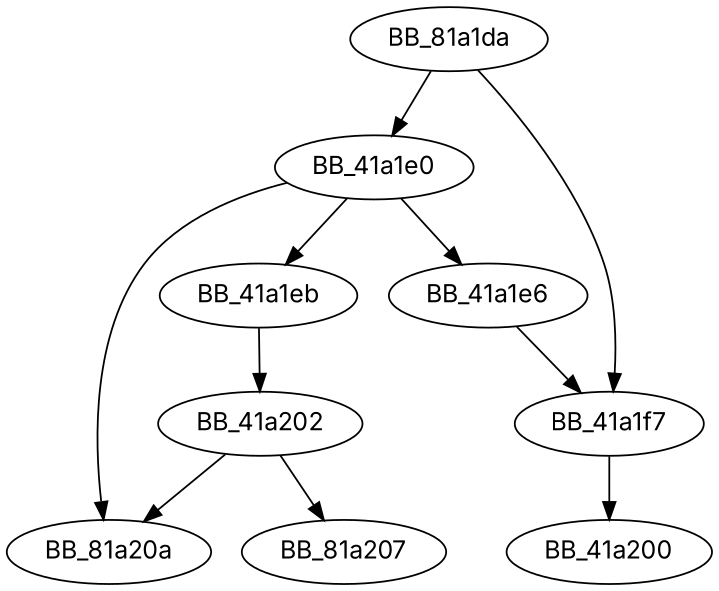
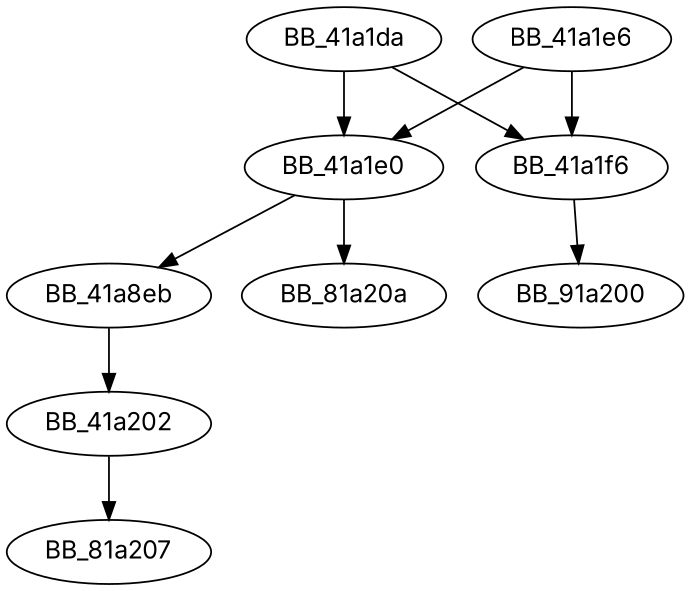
(449, 39) -> (344, 39)
(425, 225) -> (472, 96)
(259, 296) -> (109, 296)
(609, 424) -> (572, 167)
(191, 482) -> none
(609, 552) -> (581, 296)
